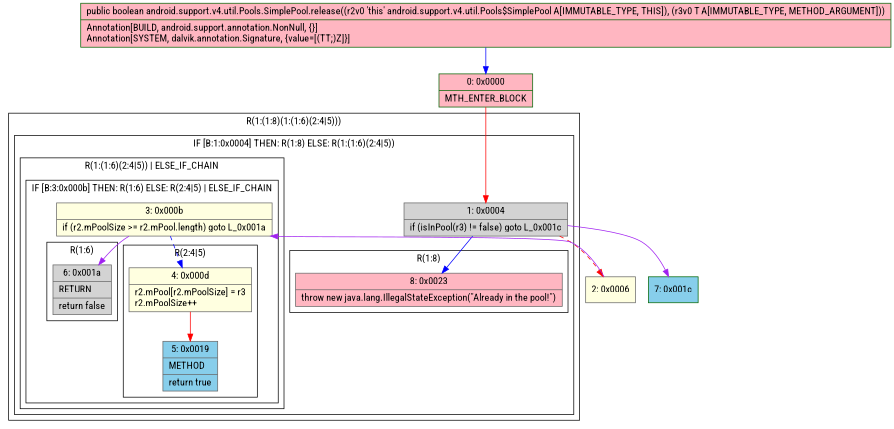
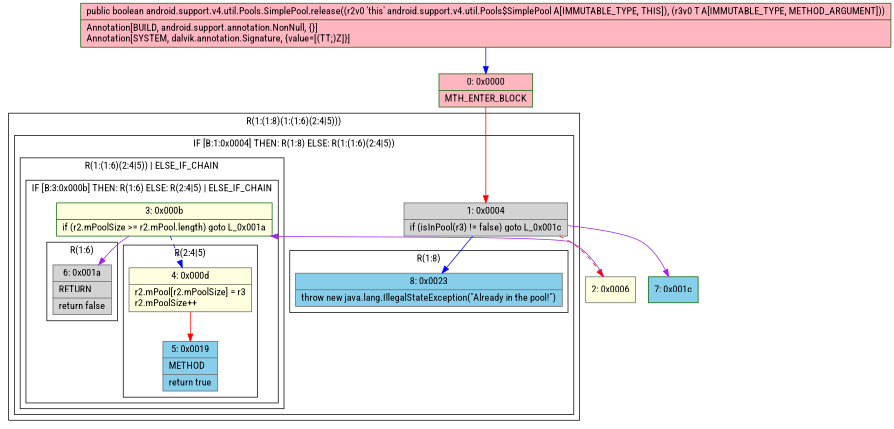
(164, 219) -> (164, 219)
(429, 290) -> (429, 290)
